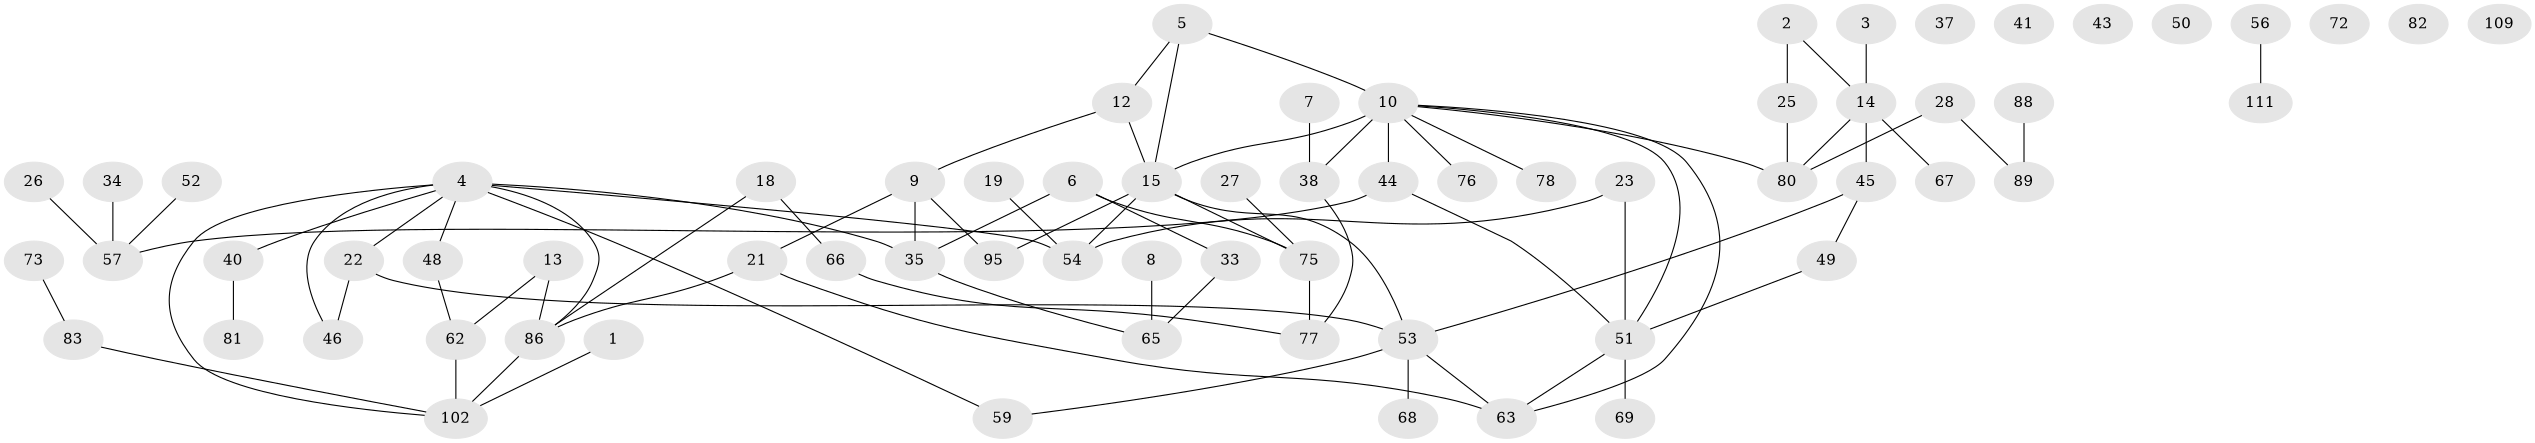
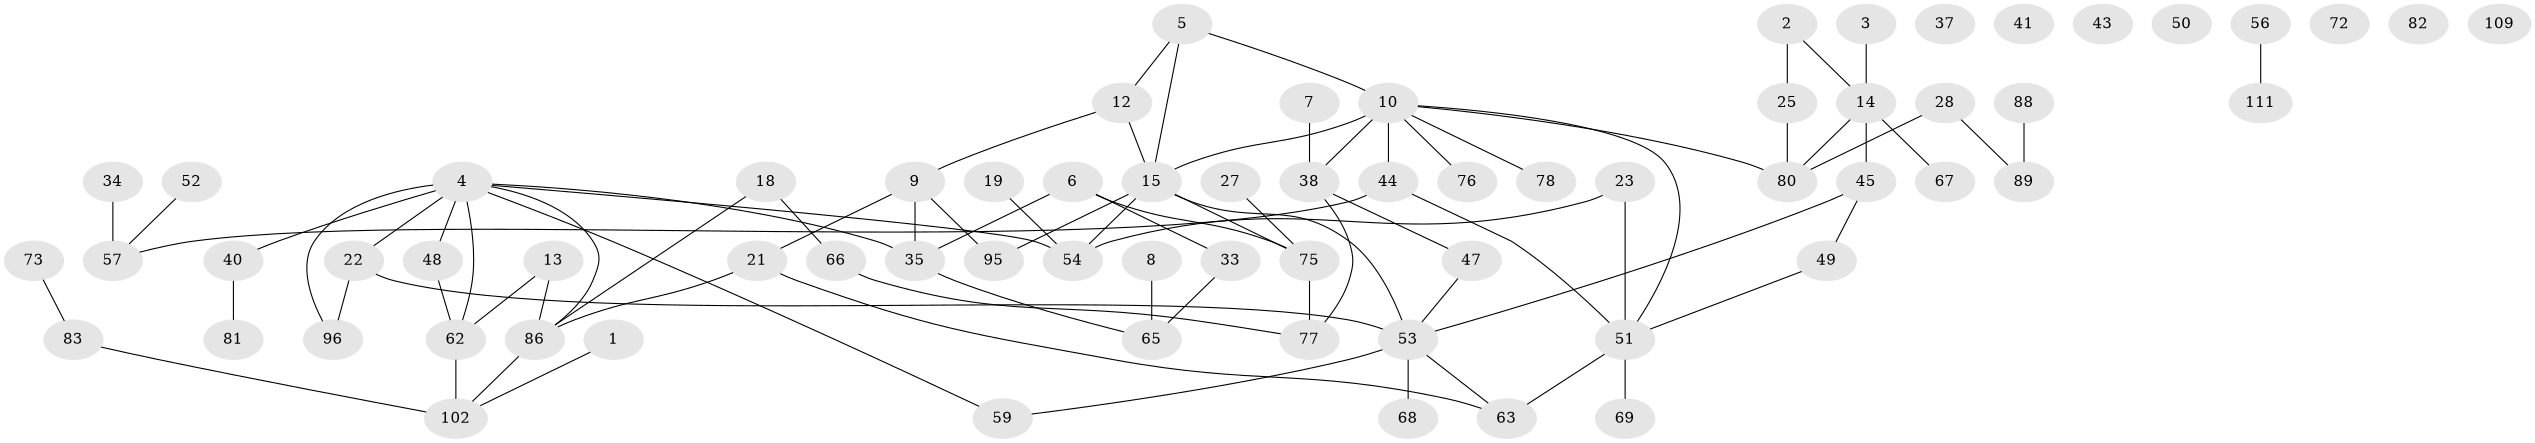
(34, 182) -> none
(1708, 198) -> none
none -> (1472, 261)
(170, 296) -> (474, 261)
(333, 340) -> (333, 340)
